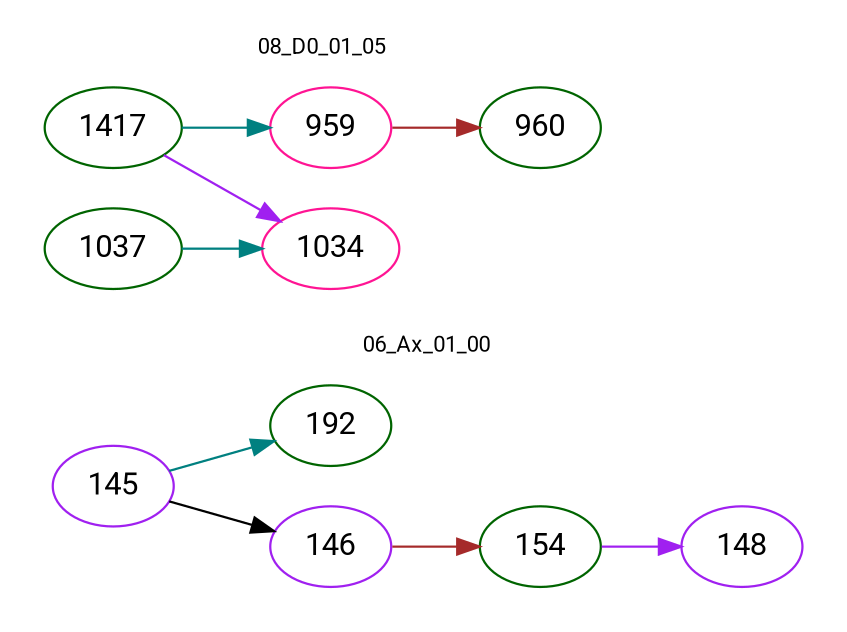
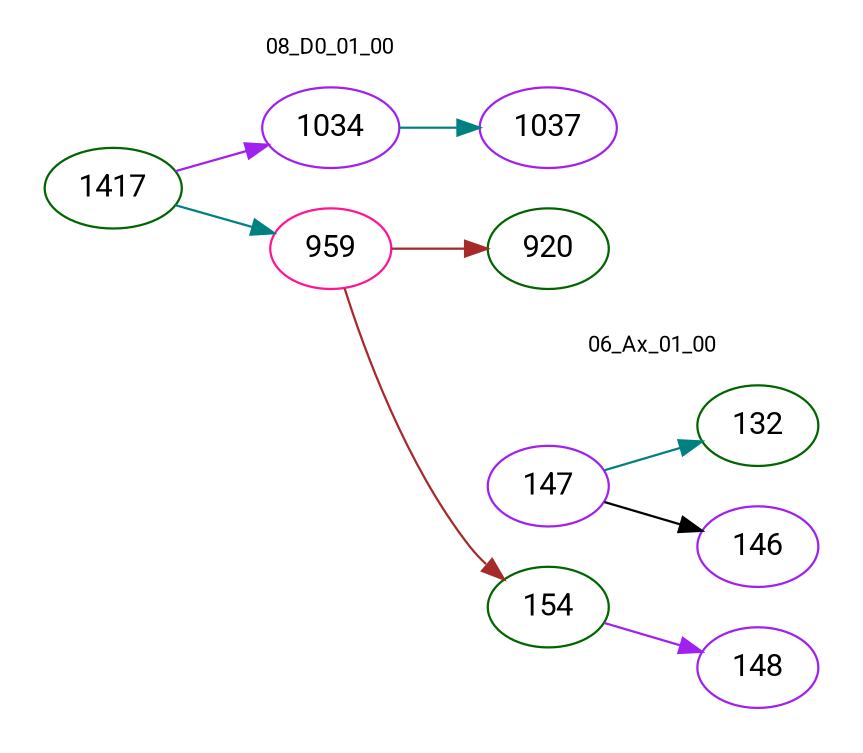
(323, 48) -> (331, 48)
(540, 128) -> (548, 249)
(113, 249) -> (548, 128)
(211, 249) -> (428, 128)
(331, 249) -> (331, 128)
(331, 426) -> (758, 426)
(113, 486) -> (548, 486)
(425, 547) -> (402, 434)
